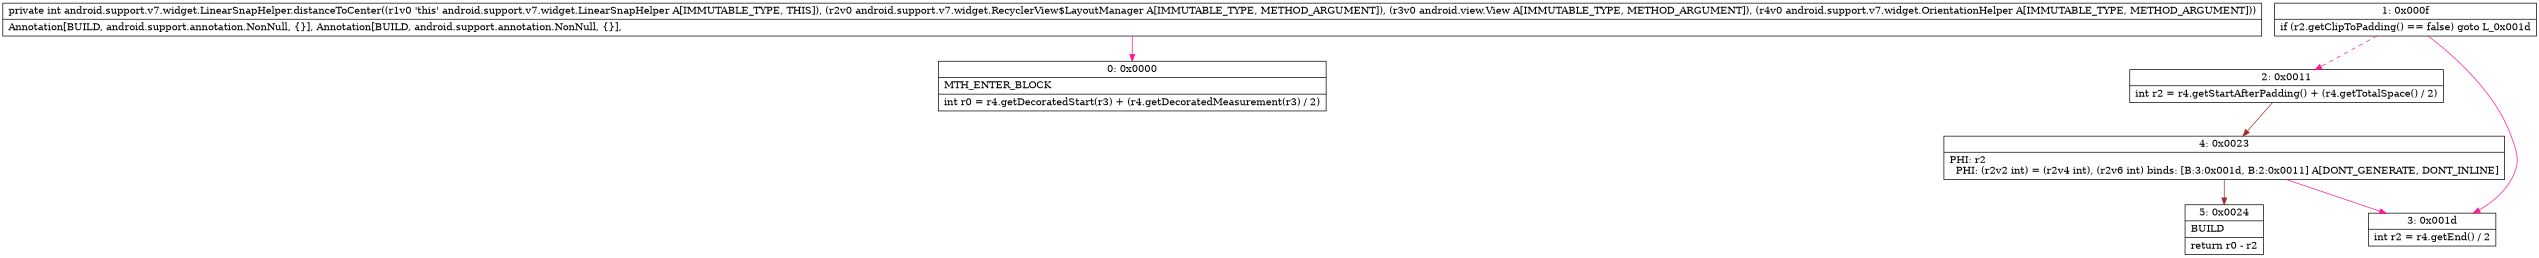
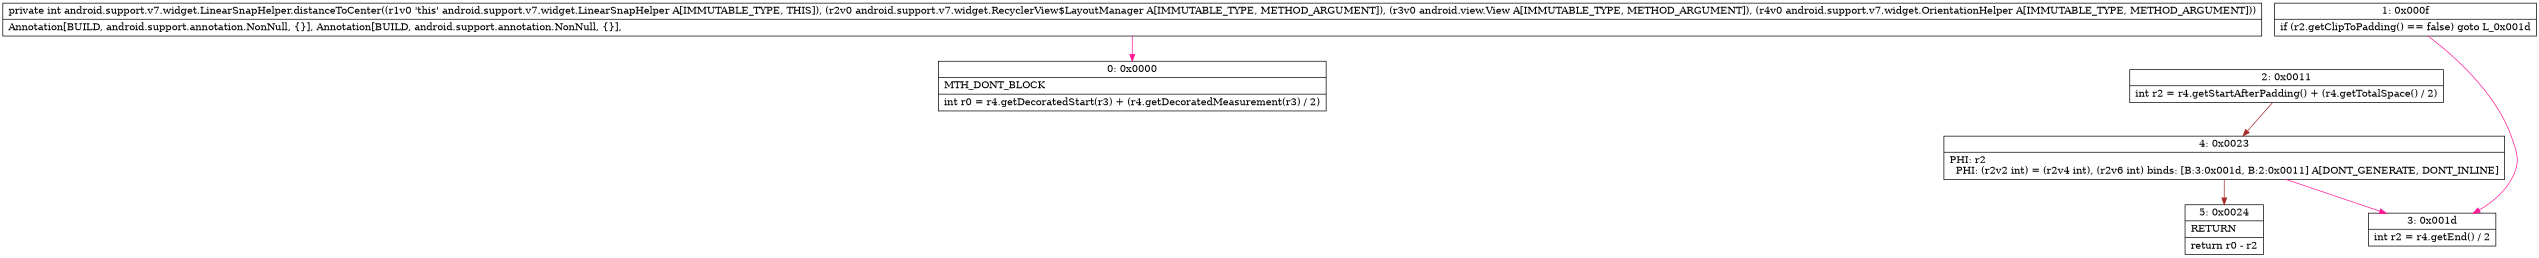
(2349, 51) -> none
(998, 85) -> (995, 85)
(2208, 229) -> (2213, 229)
